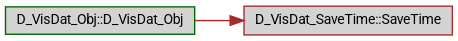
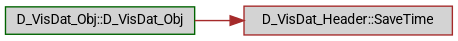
(348, 21) -> (348, 21)
